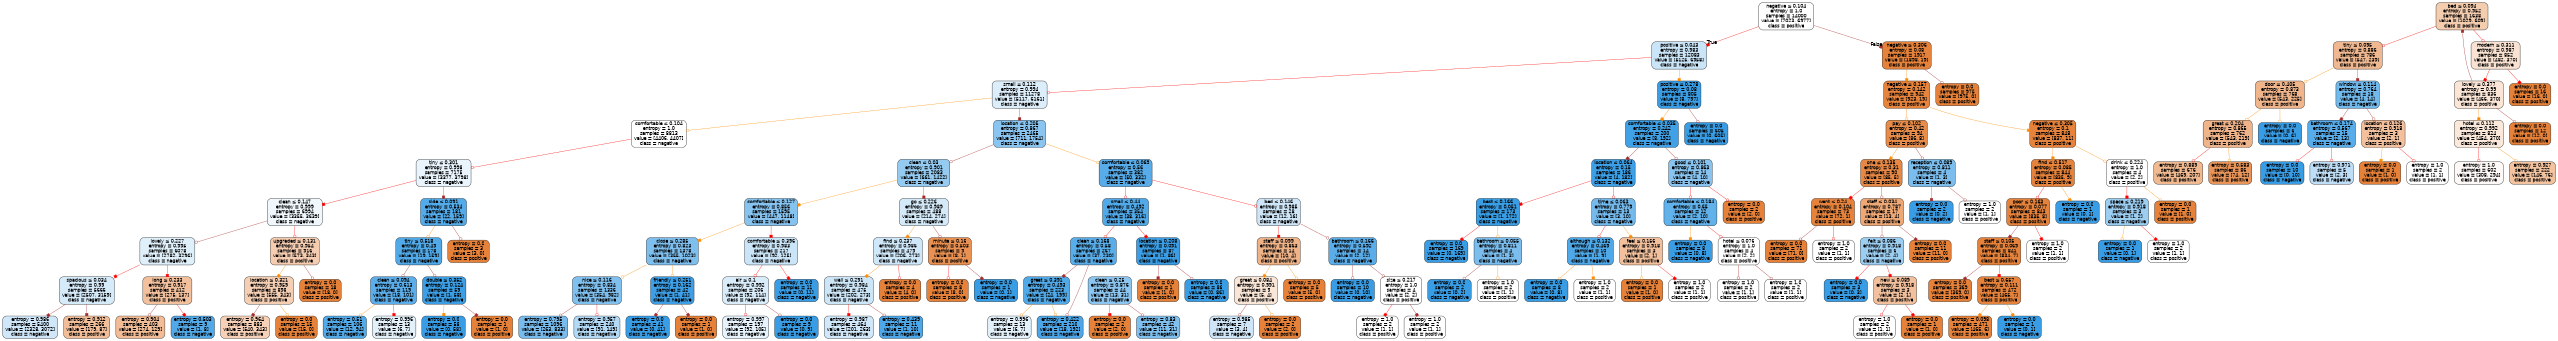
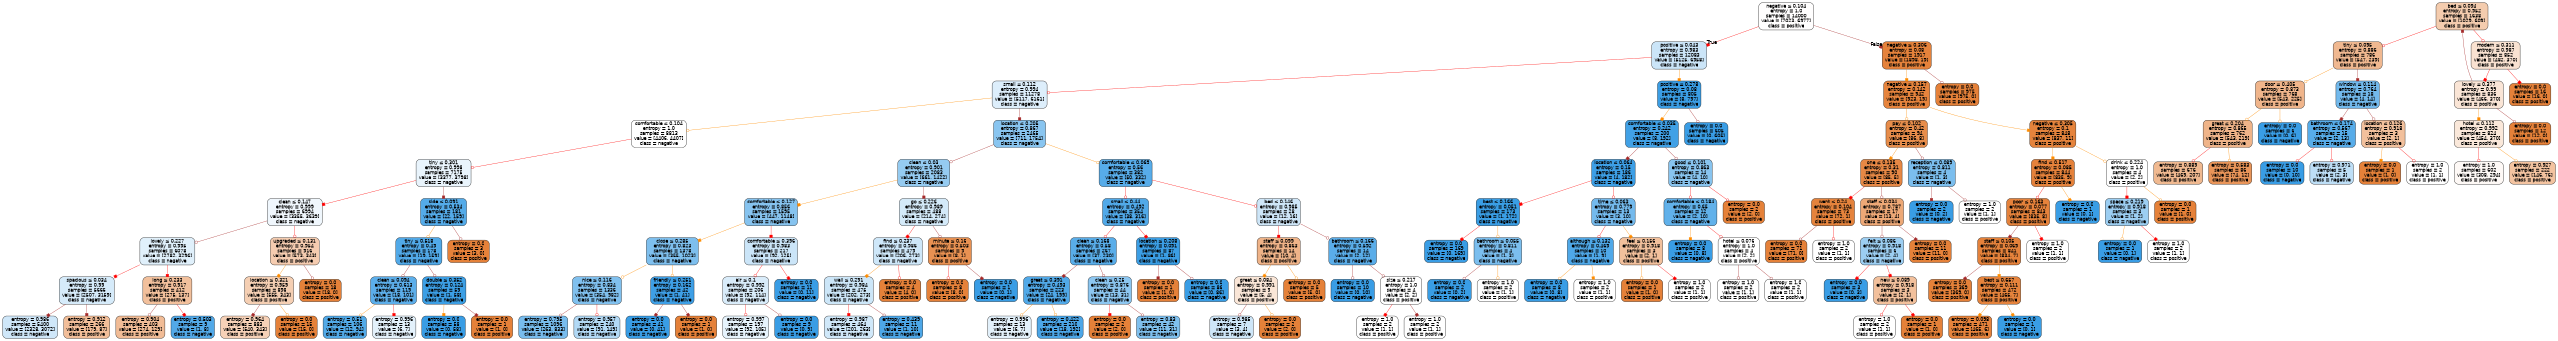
(912, 230) -> (912, 230)
(1999, 269) -> (1999, 269)
(1079, 290) -> (1101, 270)
